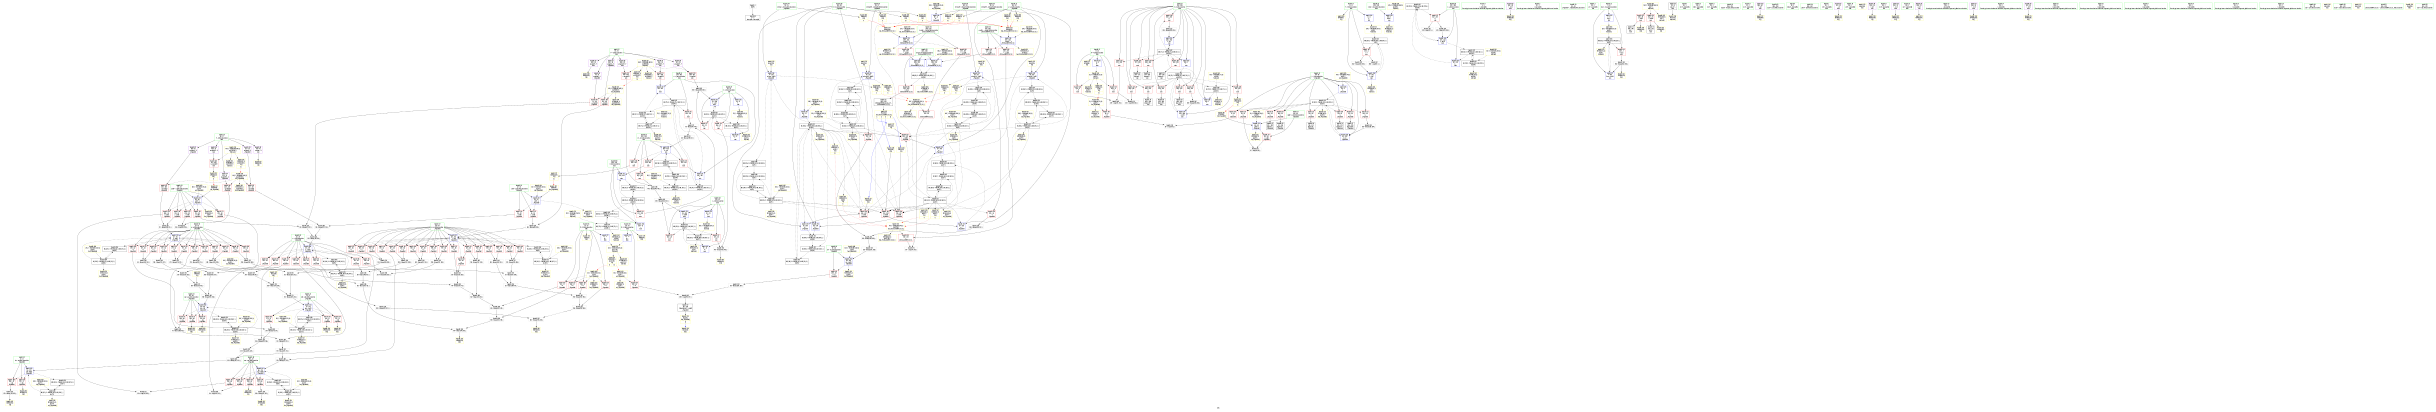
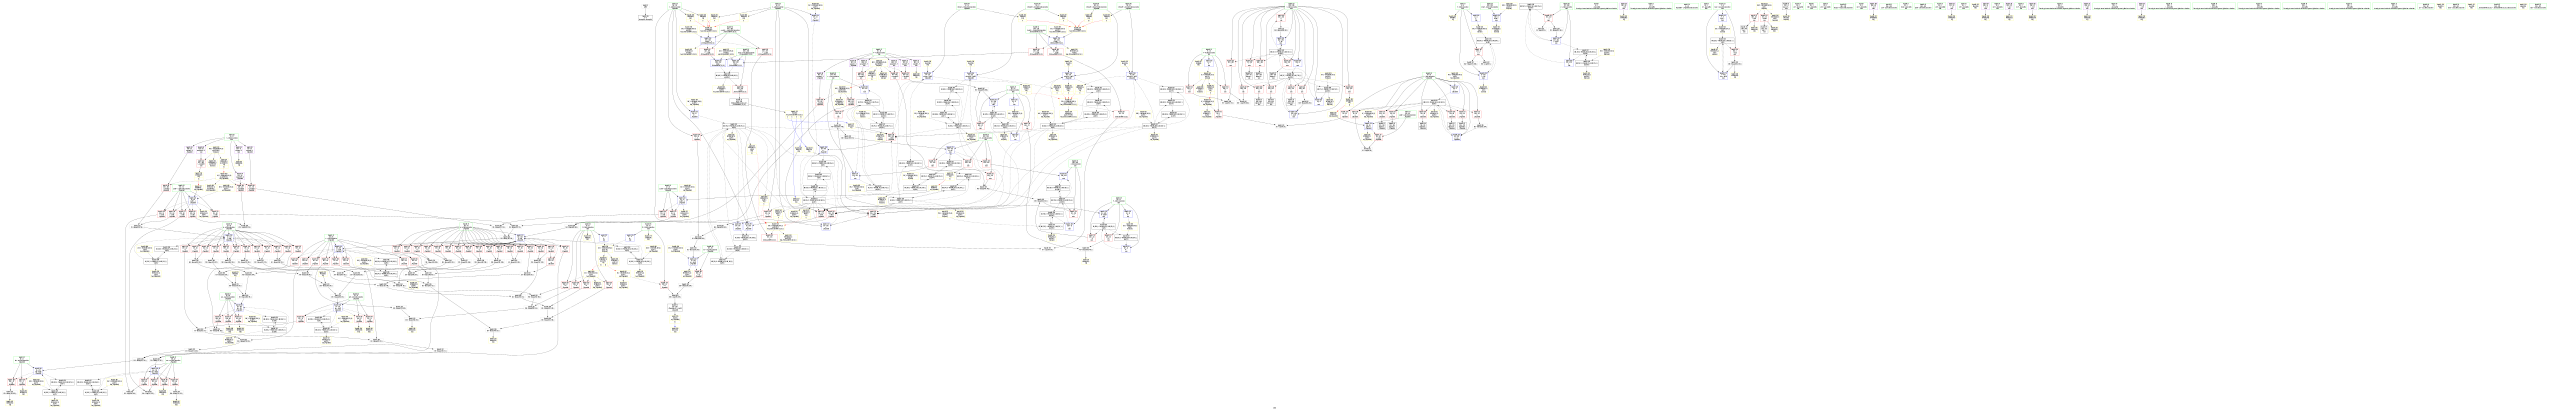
(694, 249) -> none
